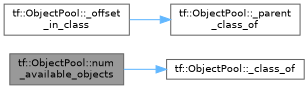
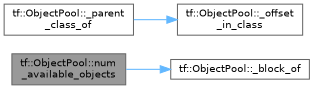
(145, 20) -> (150, 20)
(235, 69) -> (240, 69)
